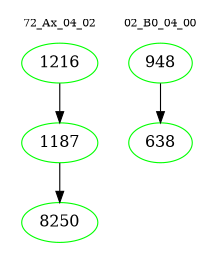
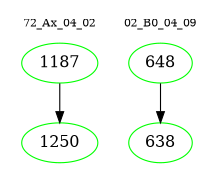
(161, 24) -> (161, 24)
(60, 63) -> none
(161, 63) -> (161, 63)
(60, 222) -> (60, 143)
